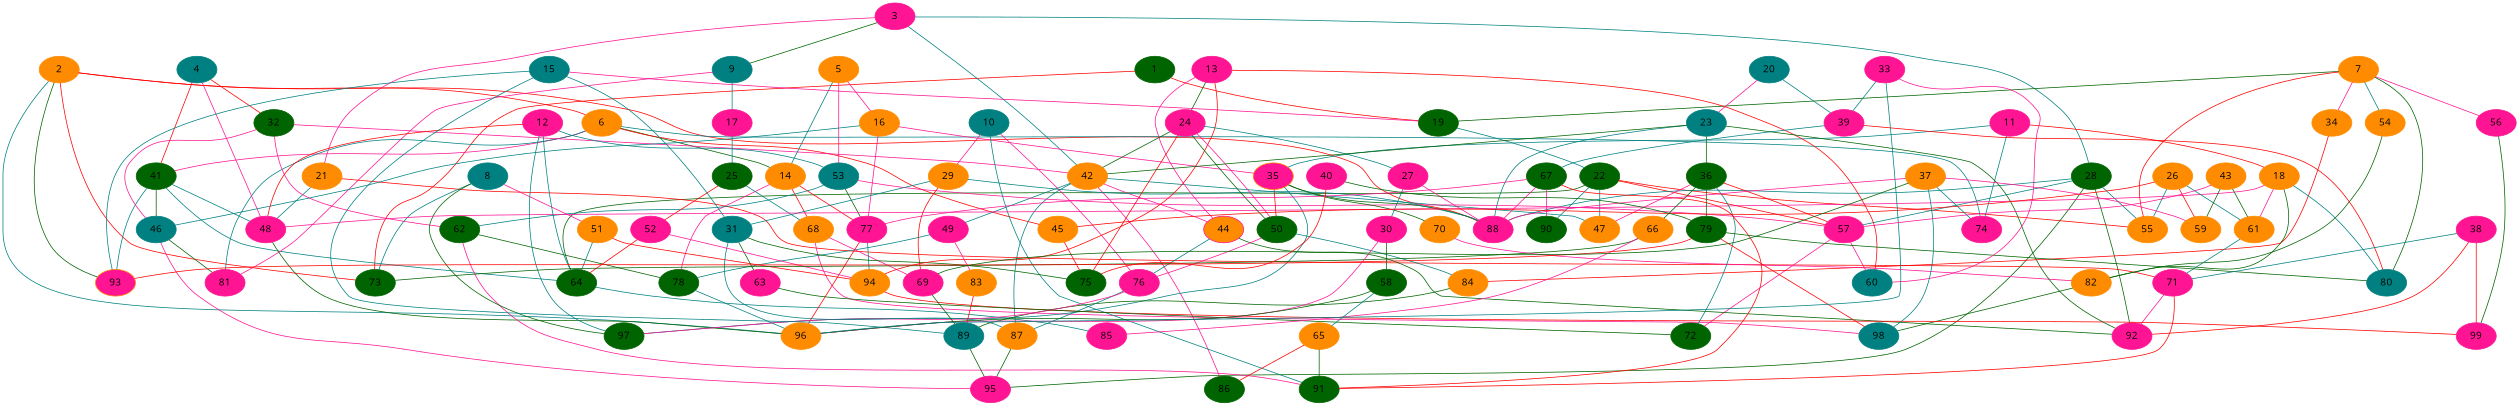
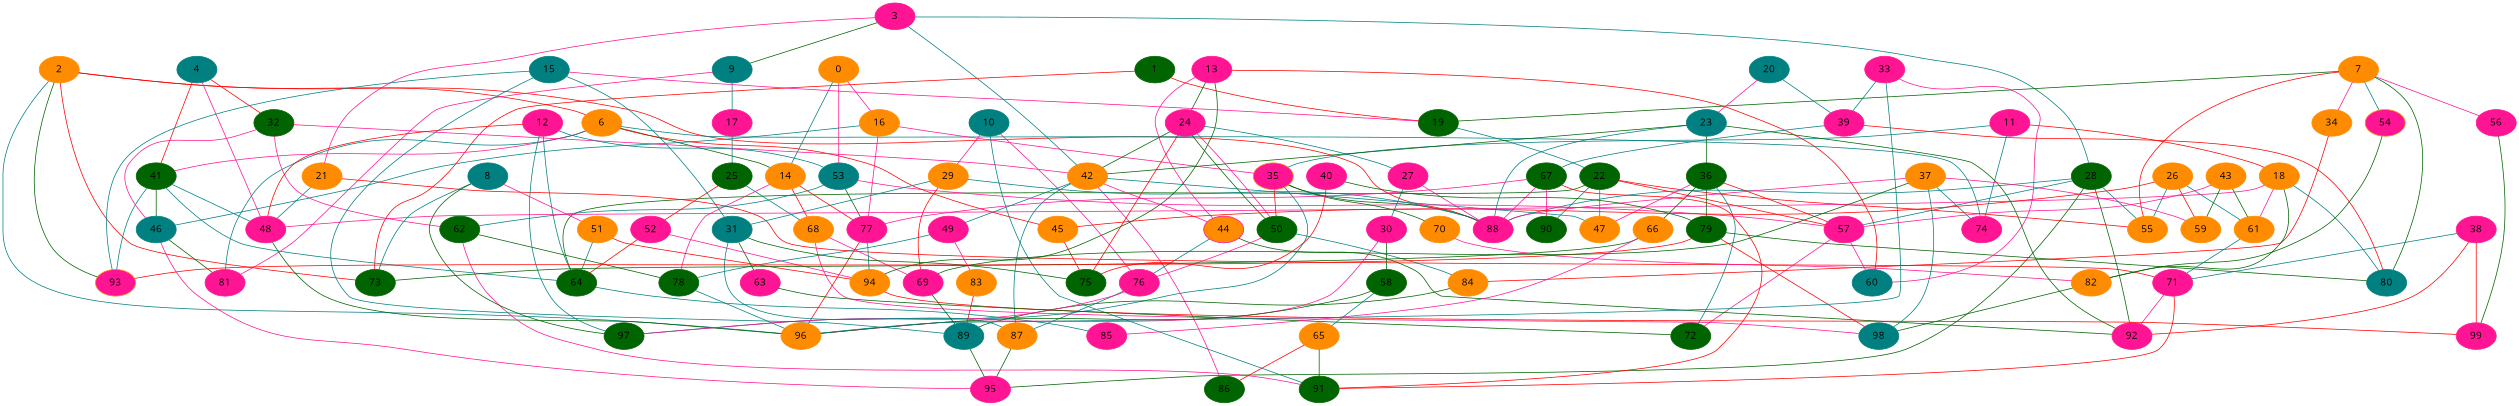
(839, 70) -> (839, 70)
(2385, 123) -> (2385, 123)
(1095, 238) -> (1095, 238)
